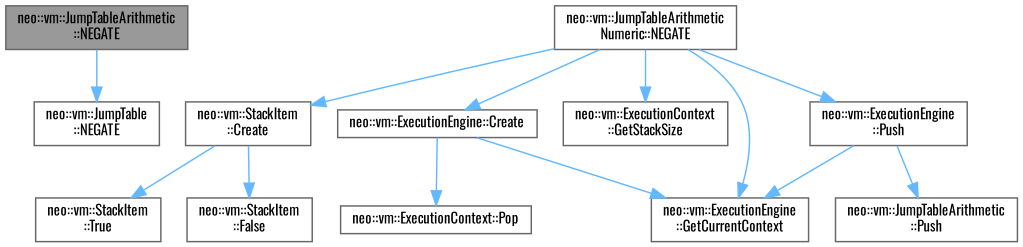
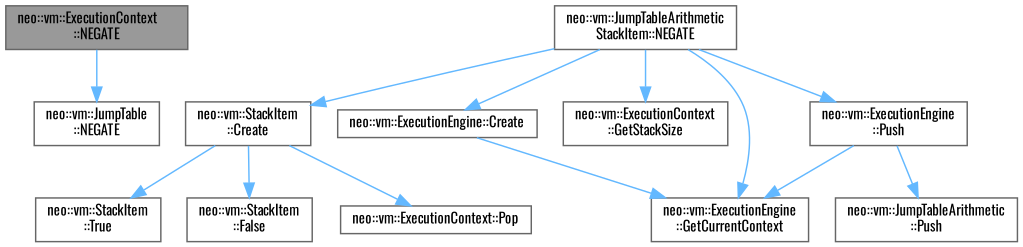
(97, 28) -> (97, 28)
(646, 28) -> (646, 28)
(437, 164) -> (343, 172)
